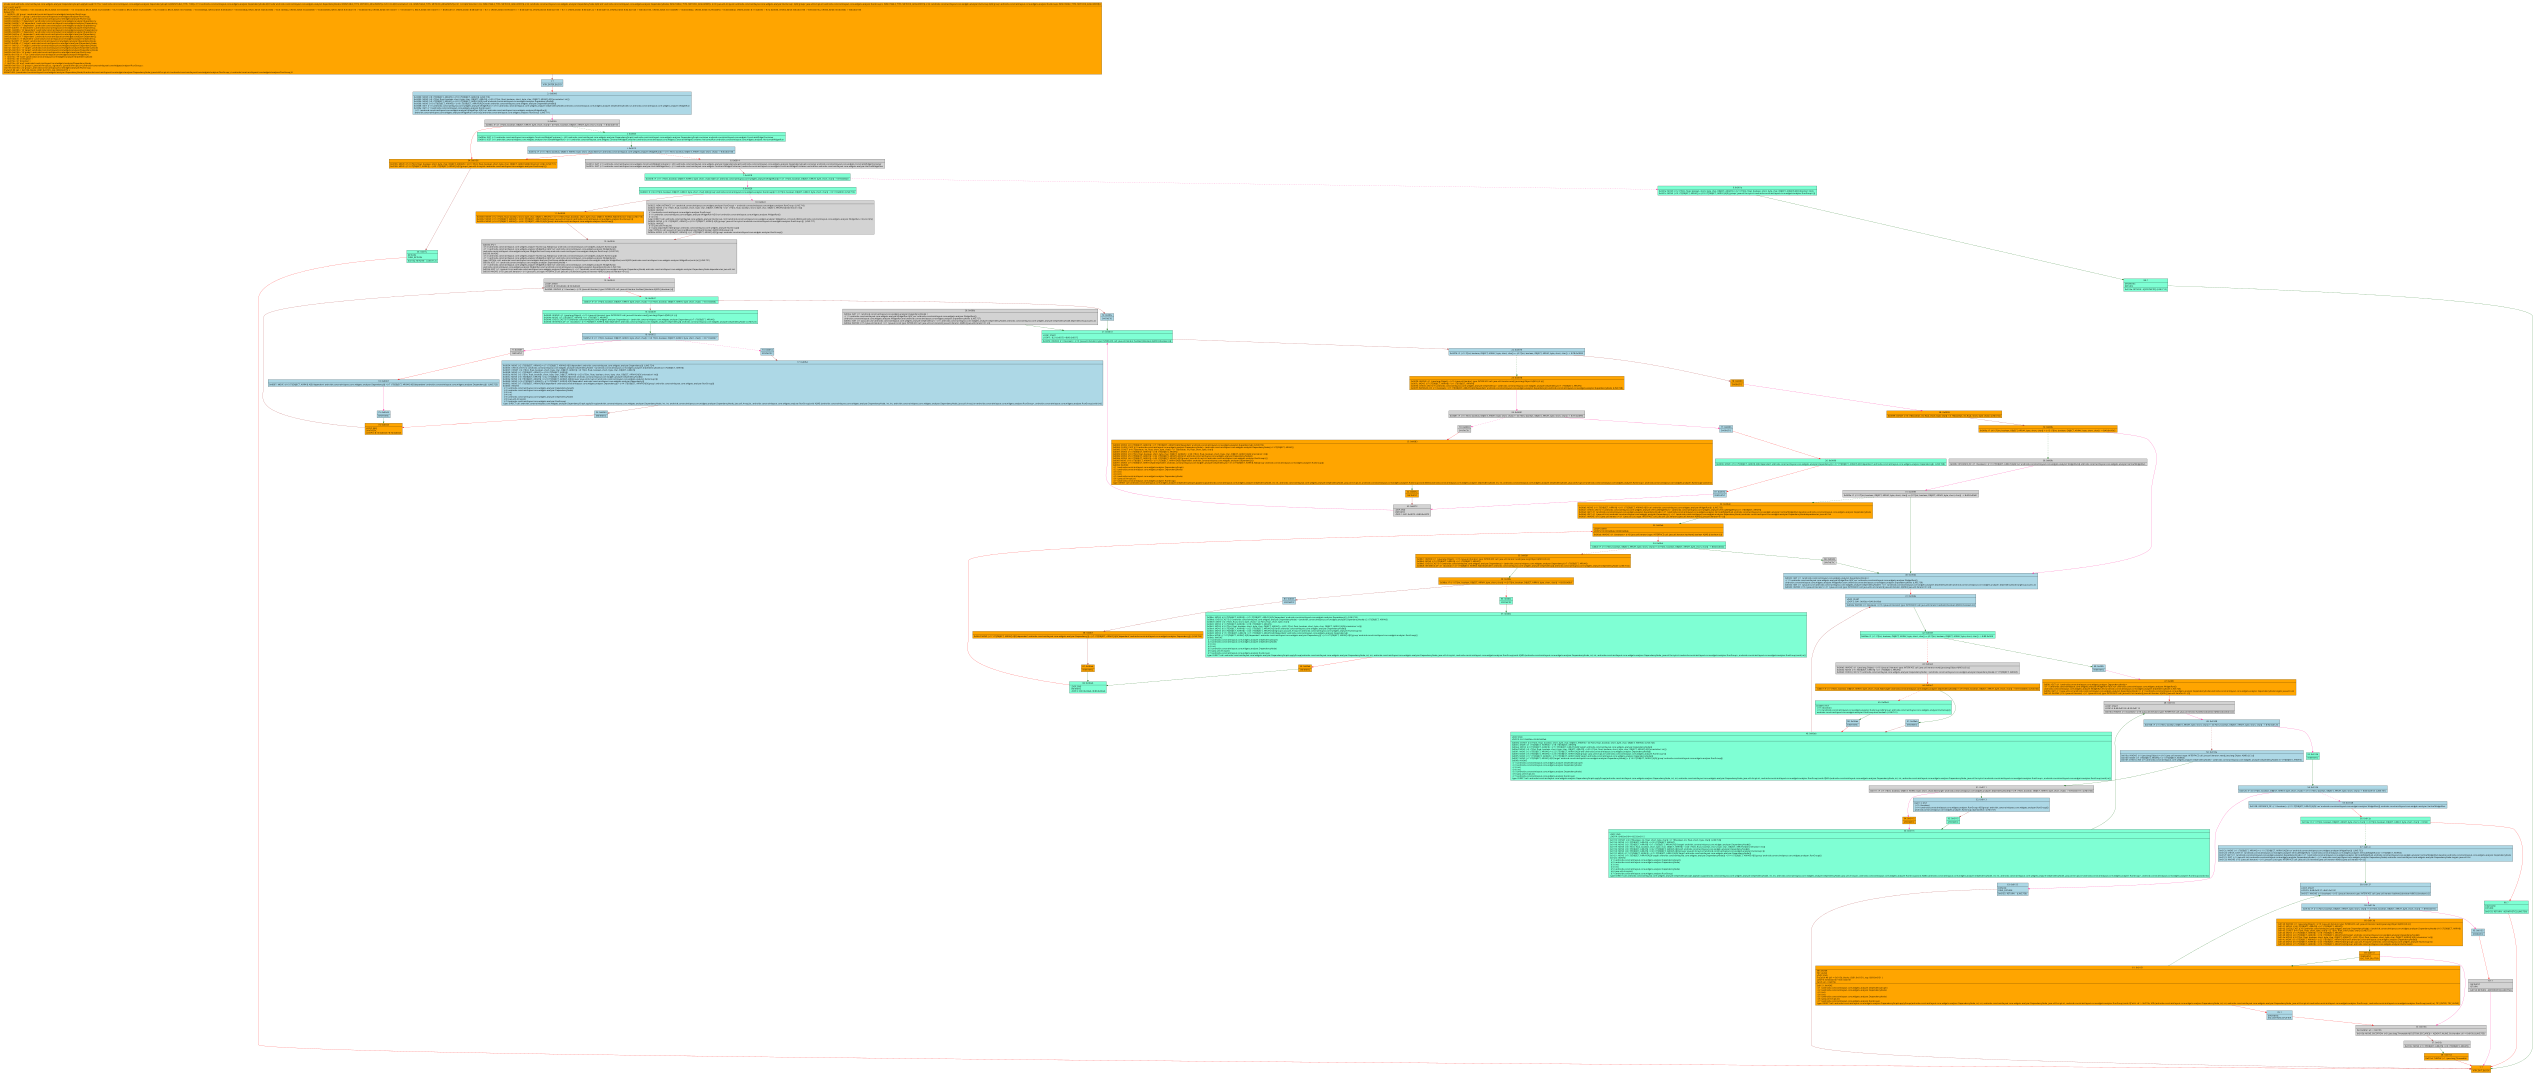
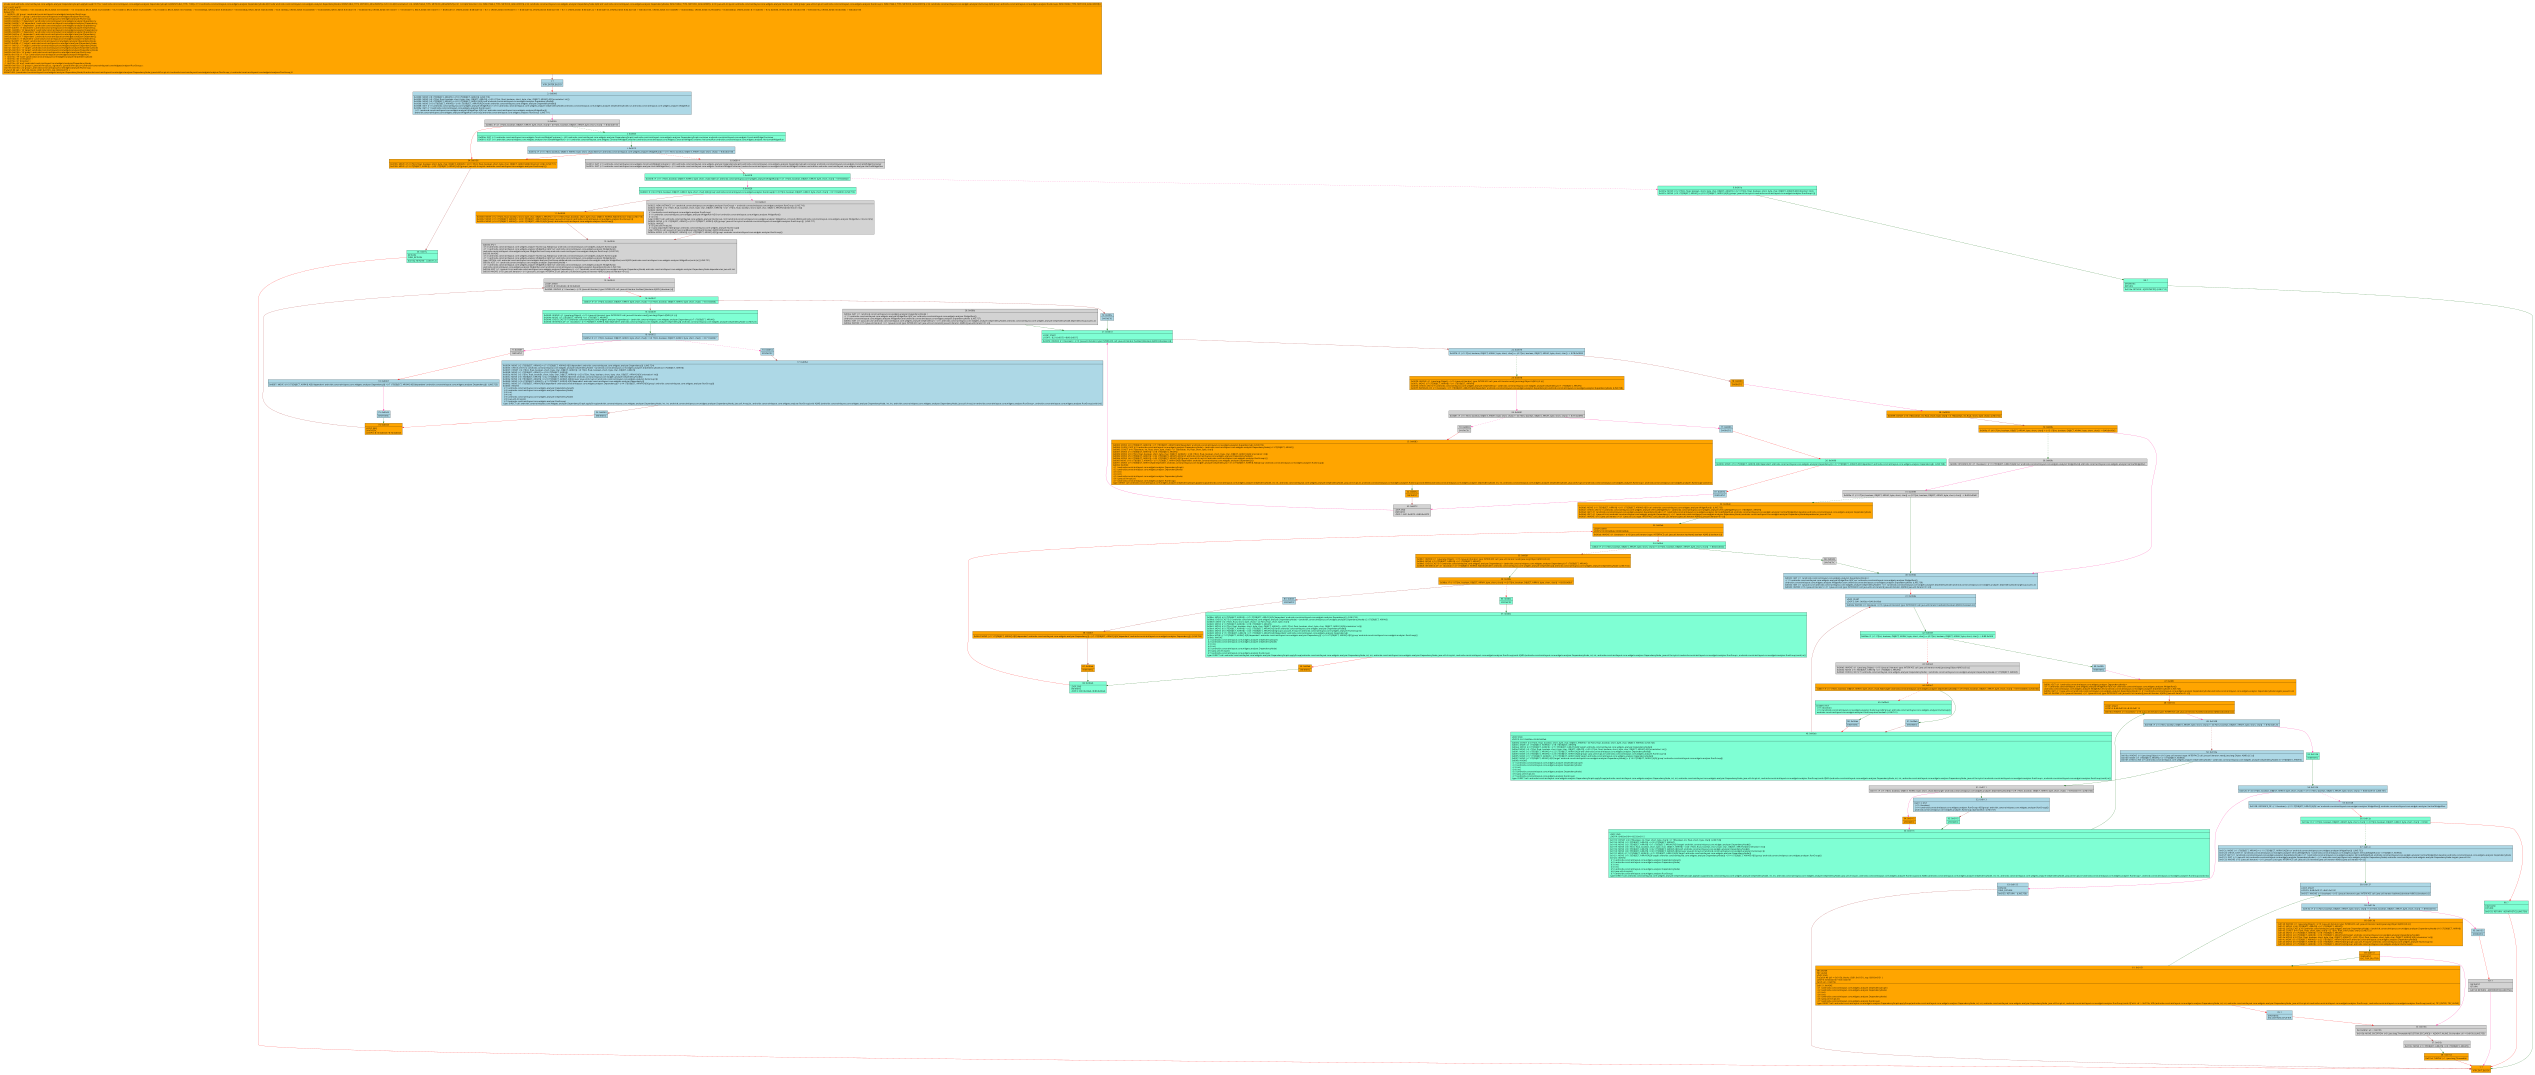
(2169, 707) -> (2169, 707)
